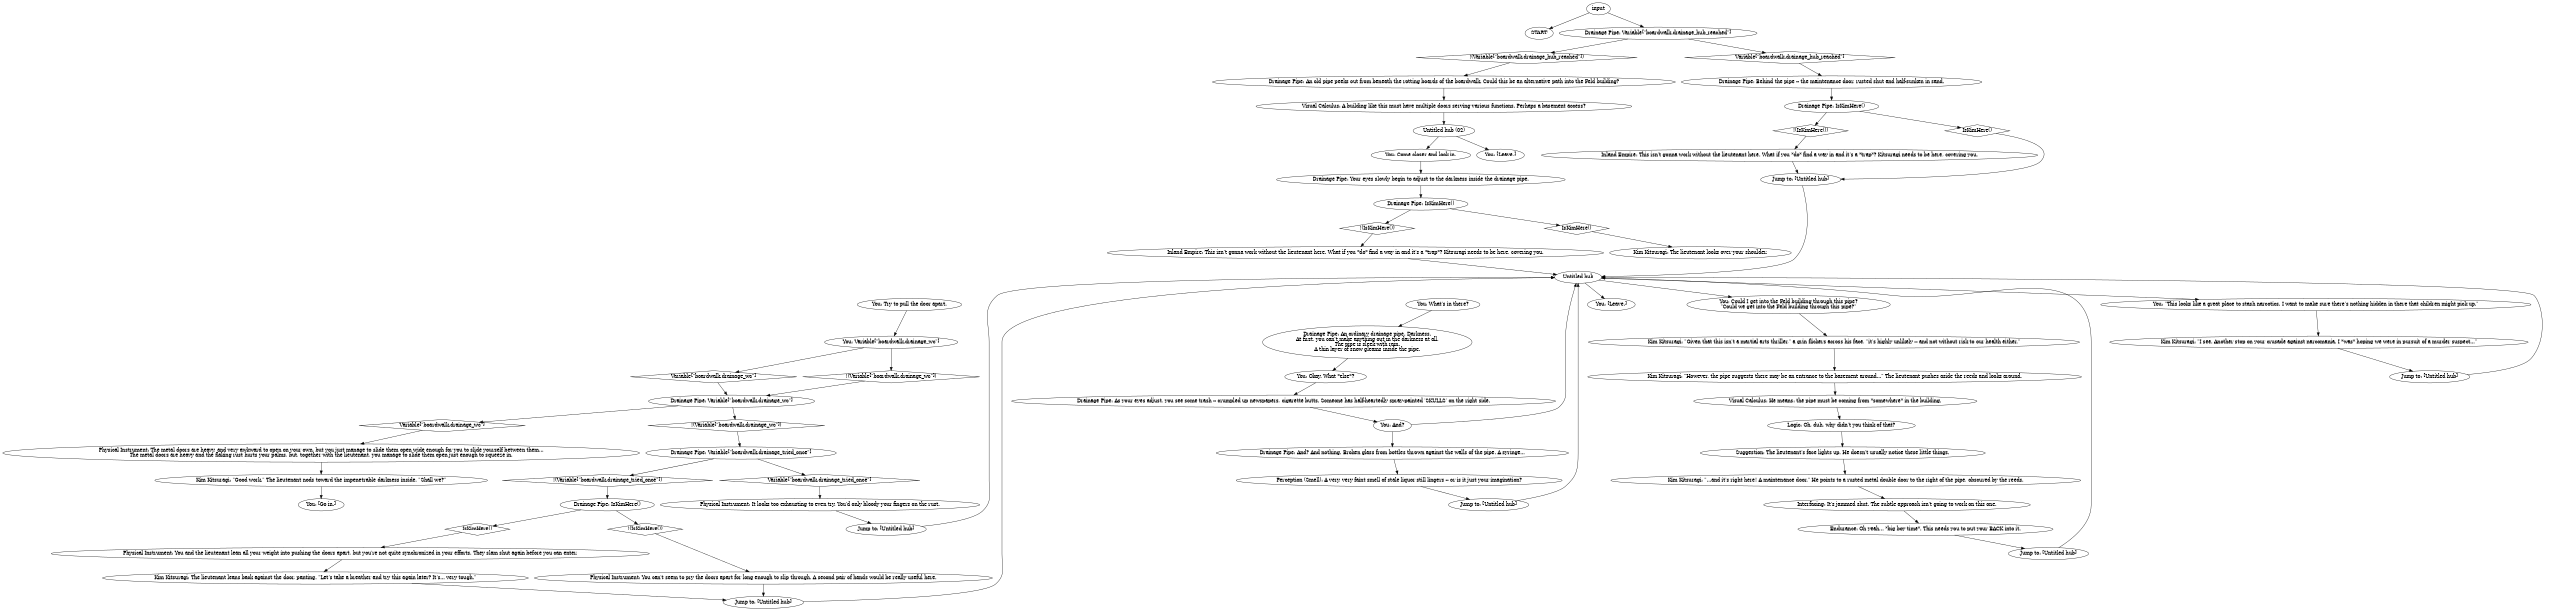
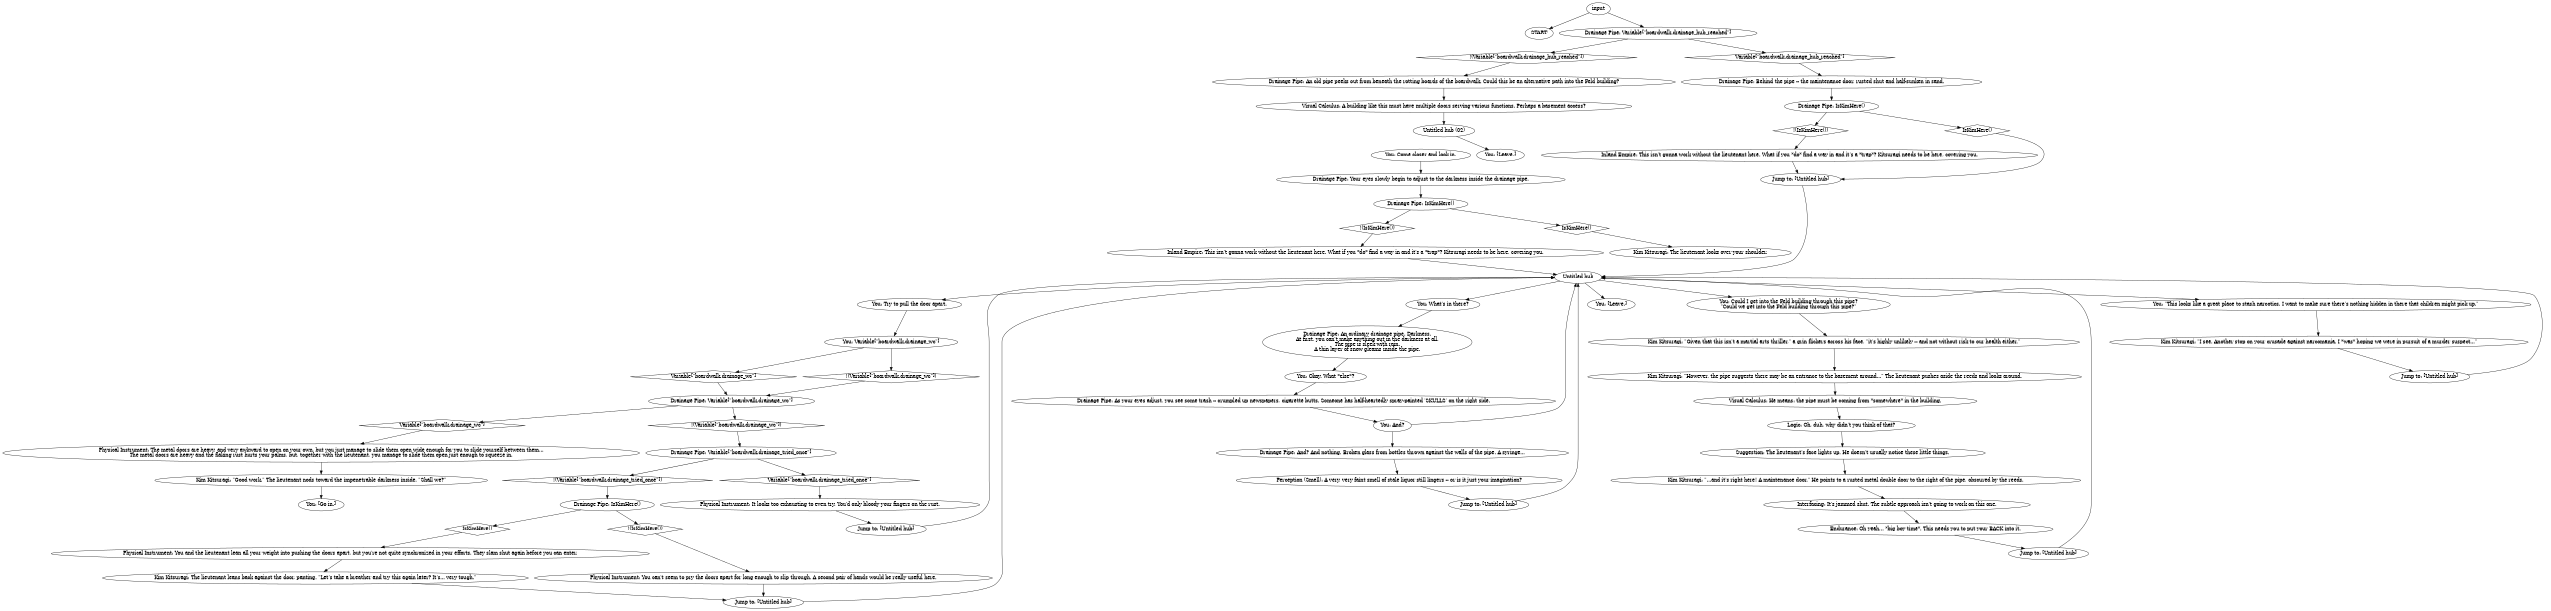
(1434, 142) -> none
none -> (1250, 282)
none -> (1514, 290)
